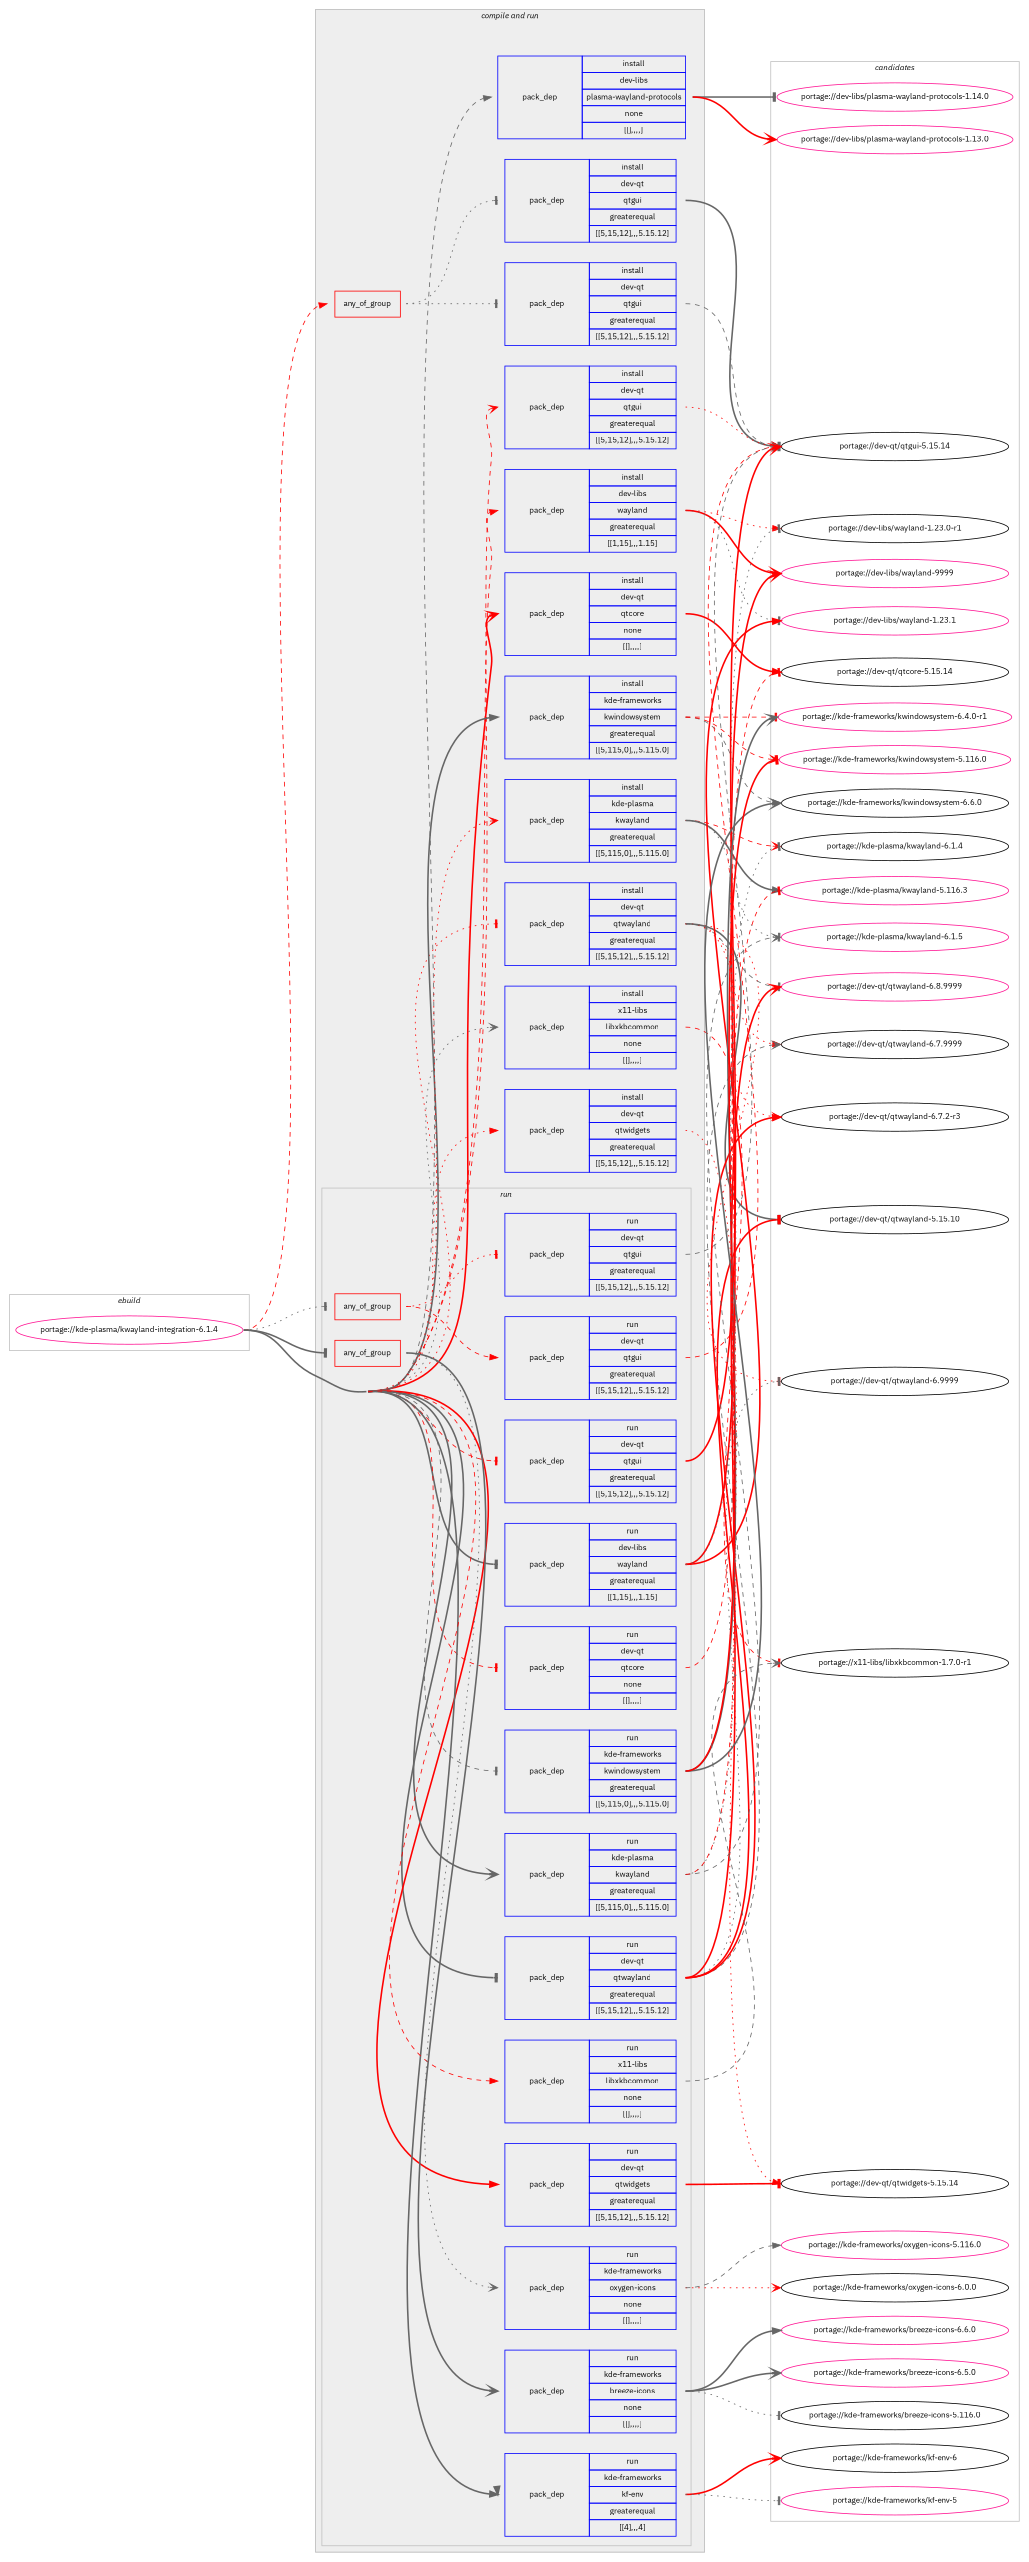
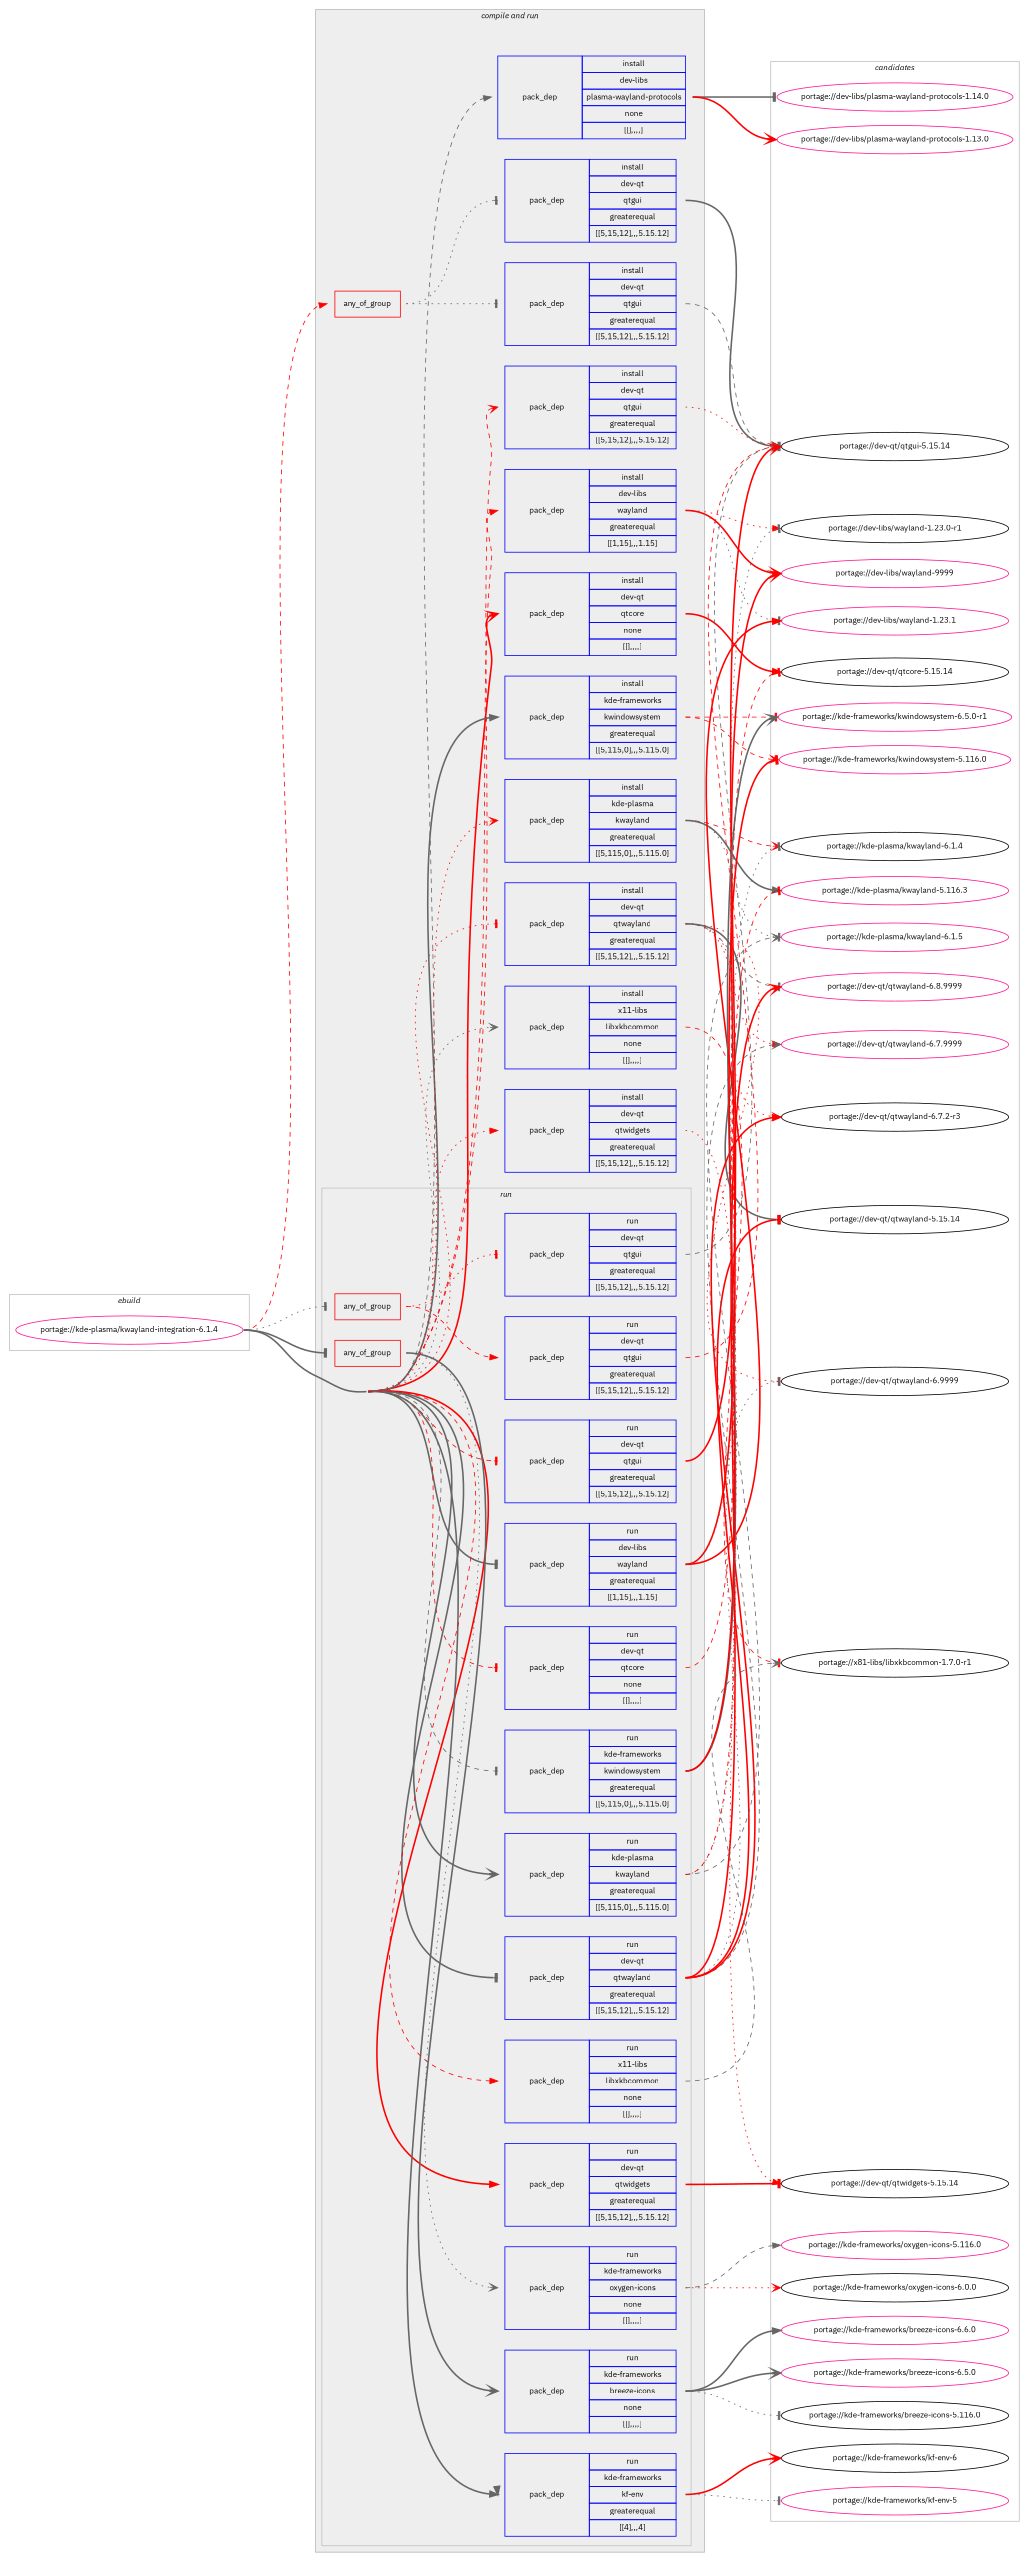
(895, 717) -> (895, 717)
(895, 803) -> none
(895, 1044) -> (895, 1044)
(895, 1220) -> (895, 1220)
(895, 1663) -> (895, 1663)
